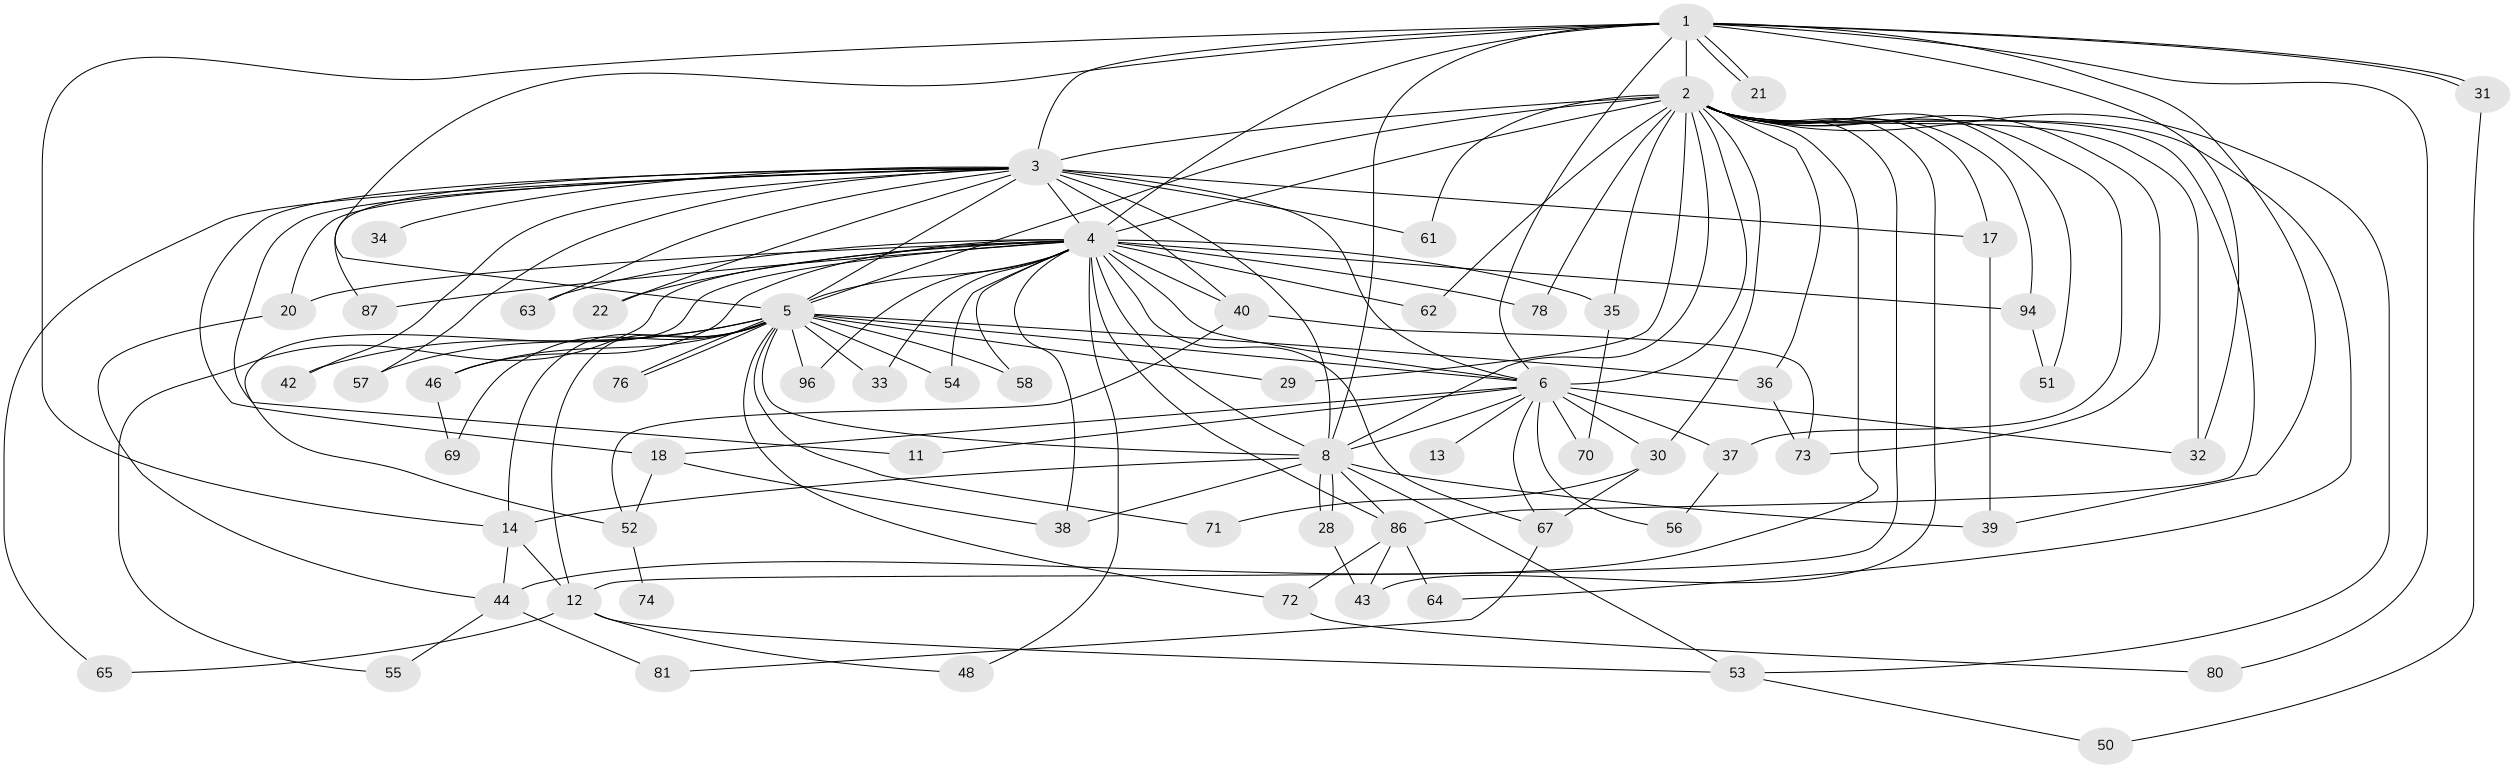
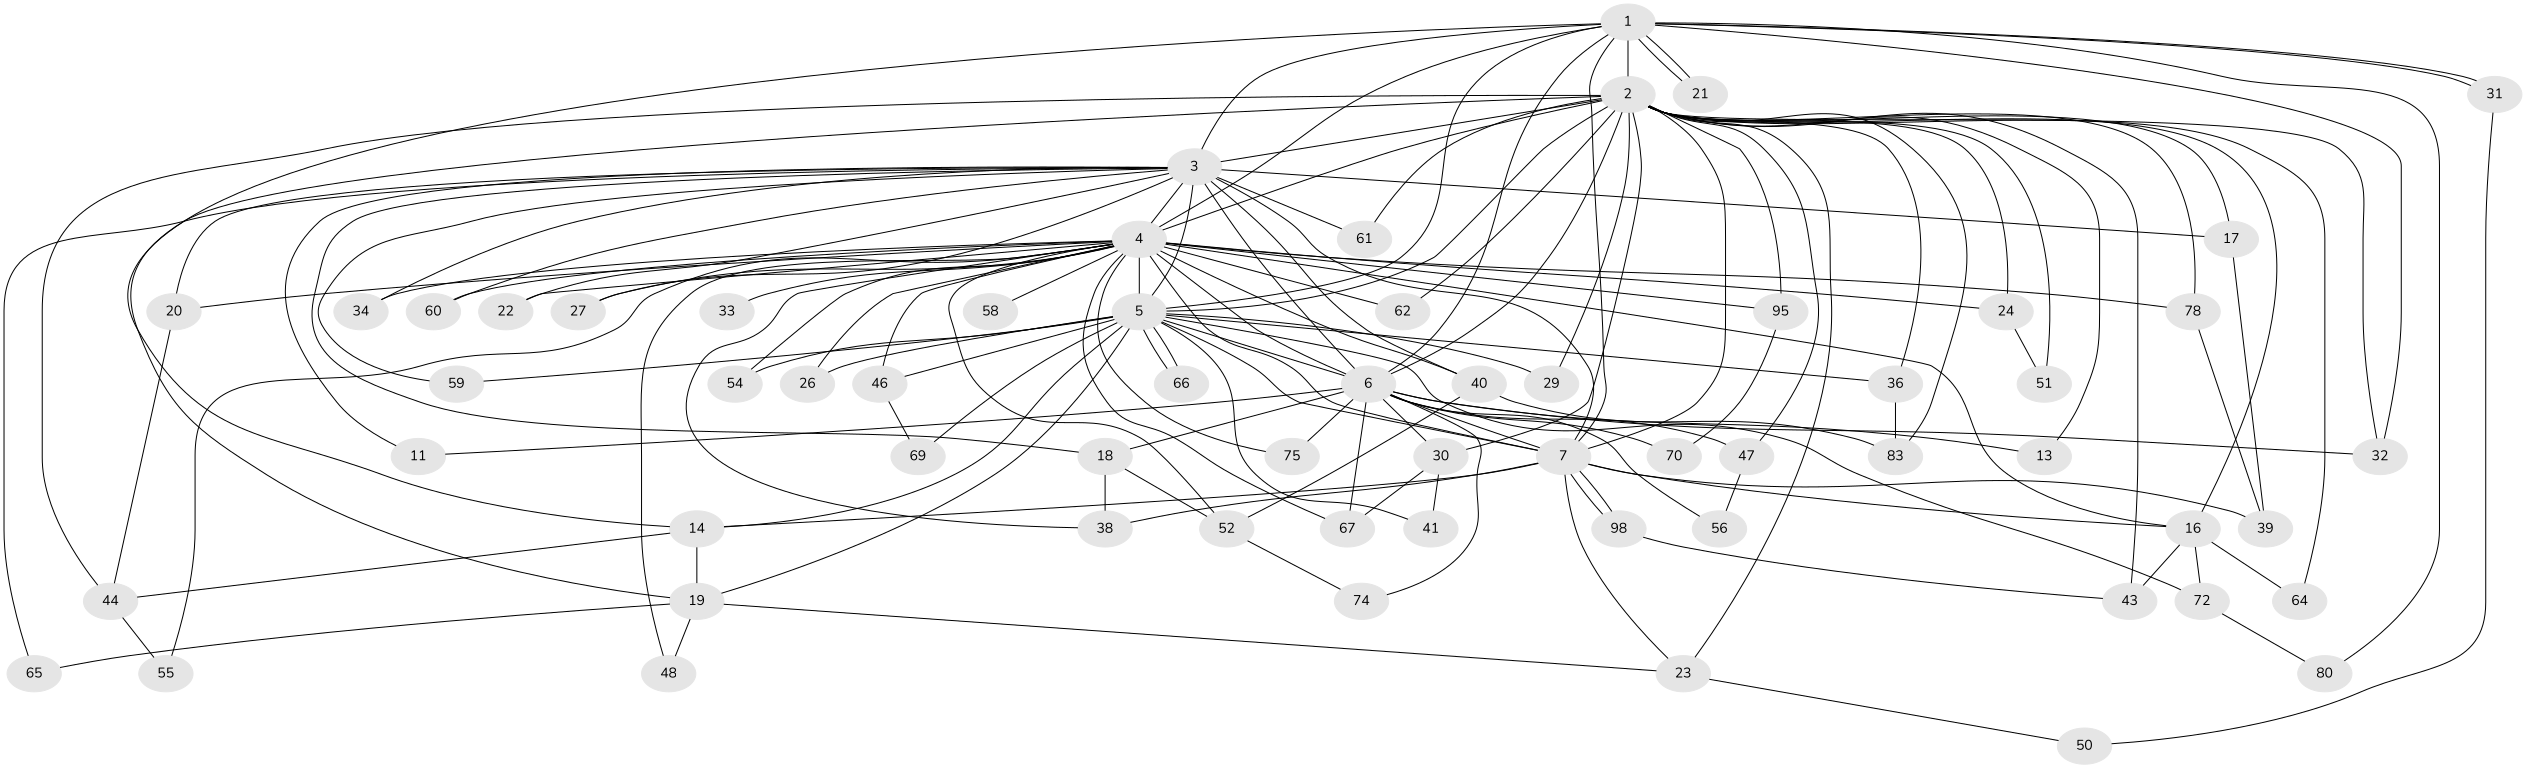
none -> (2002, 142)
(2228, 157) -> (2229, 420)
none -> (635, 263)
(370, 312) -> (578, 312)
(528, 312) -> (433, 312)
(1612, 312) -> (1781, 312)
(2028, 312) -> (2006, 312)
(914, 343) -> none
(832, 347) -> none
(289, 384) -> none
(361, 384) -> (457, 384)
(620, 384) -> (1182, 384)
(807, 384) -> (807, 384)
none -> (1292, 457)
(1326, 457) -> (1564, 457)
(1731, 457) -> (1747, 457)
(1803, 457) -> (1895, 457)
none -> (1477, 492)
(1214, 529) -> (1431, 529)
(1326, 529) -> (1619, 529)
(1399, 529) -> (2193, 529)
(574, 601) -> (697, 601)
(663, 674) -> none
(1738, 674) -> (1683, 674)
